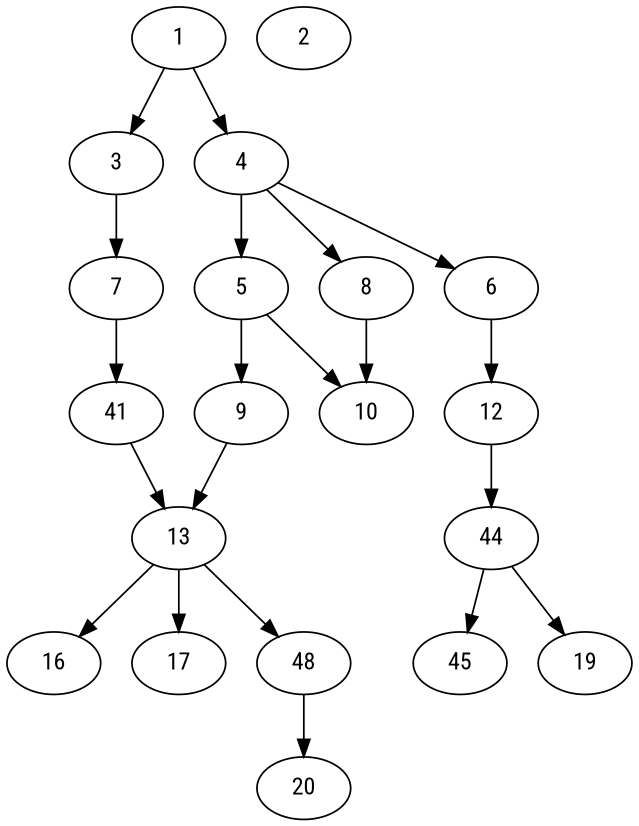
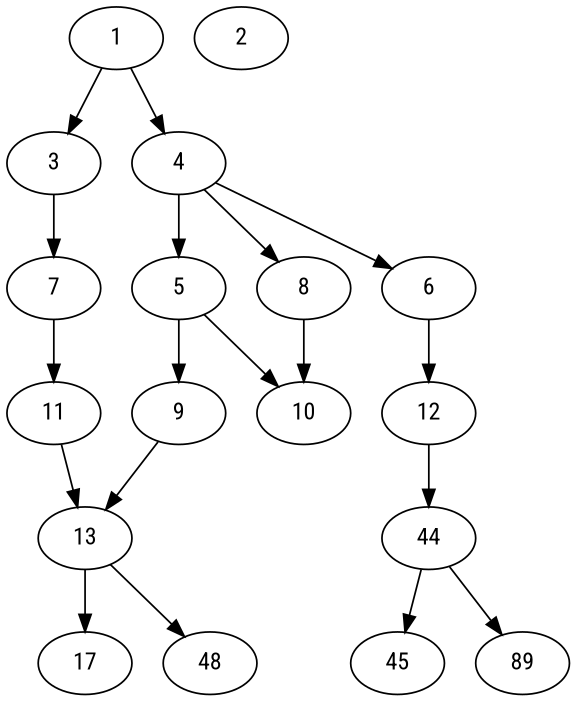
(116, 413) -> (54, 413)
(54, 663) -> none
(585, 663) -> (523, 663)
(304, 788) -> none
